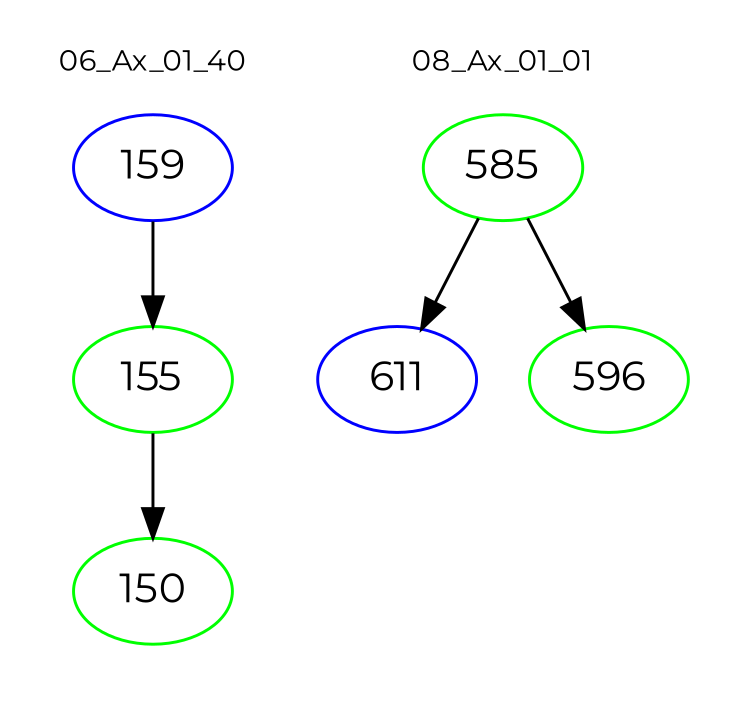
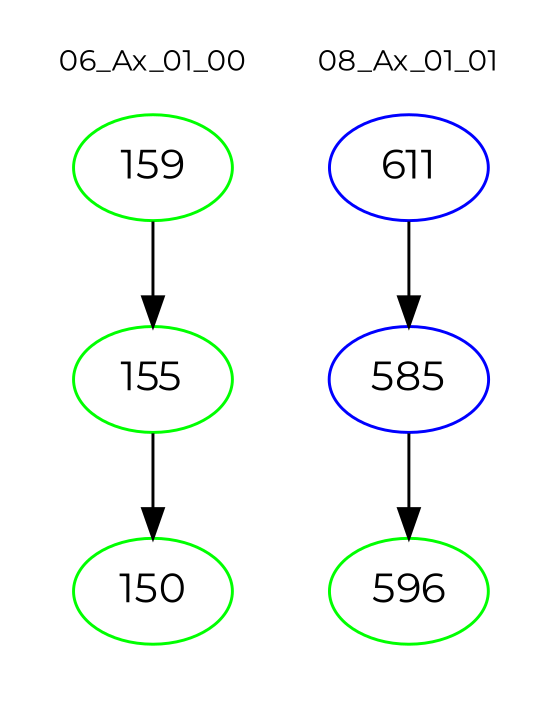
(153, 63) -> (153, 63)
(153, 168) -> (153, 168)
(503, 168) -> (409, 379)
(457, 260) -> (409, 259)
